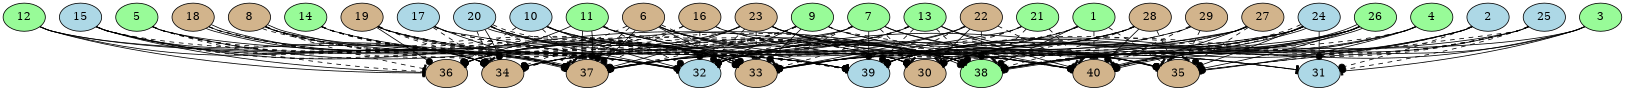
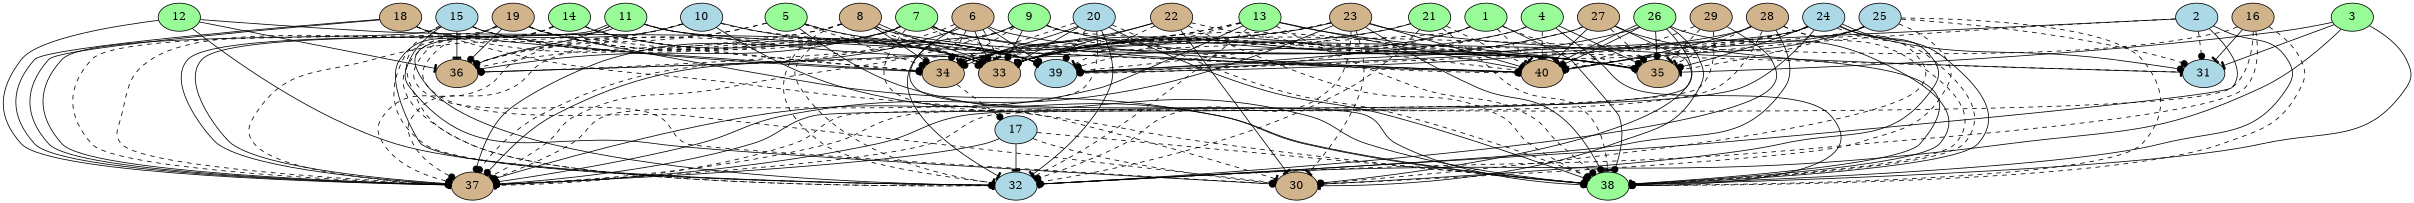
(448, 37) -> (967, 92)
(869, 42) -> (983, 44)
